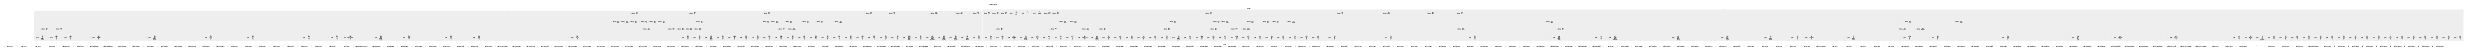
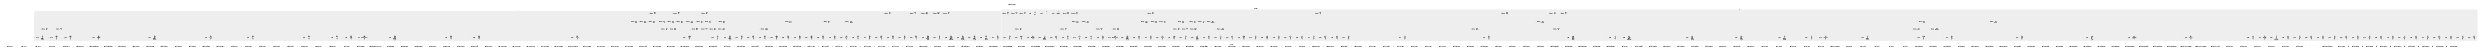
none -> (1204, 46)
